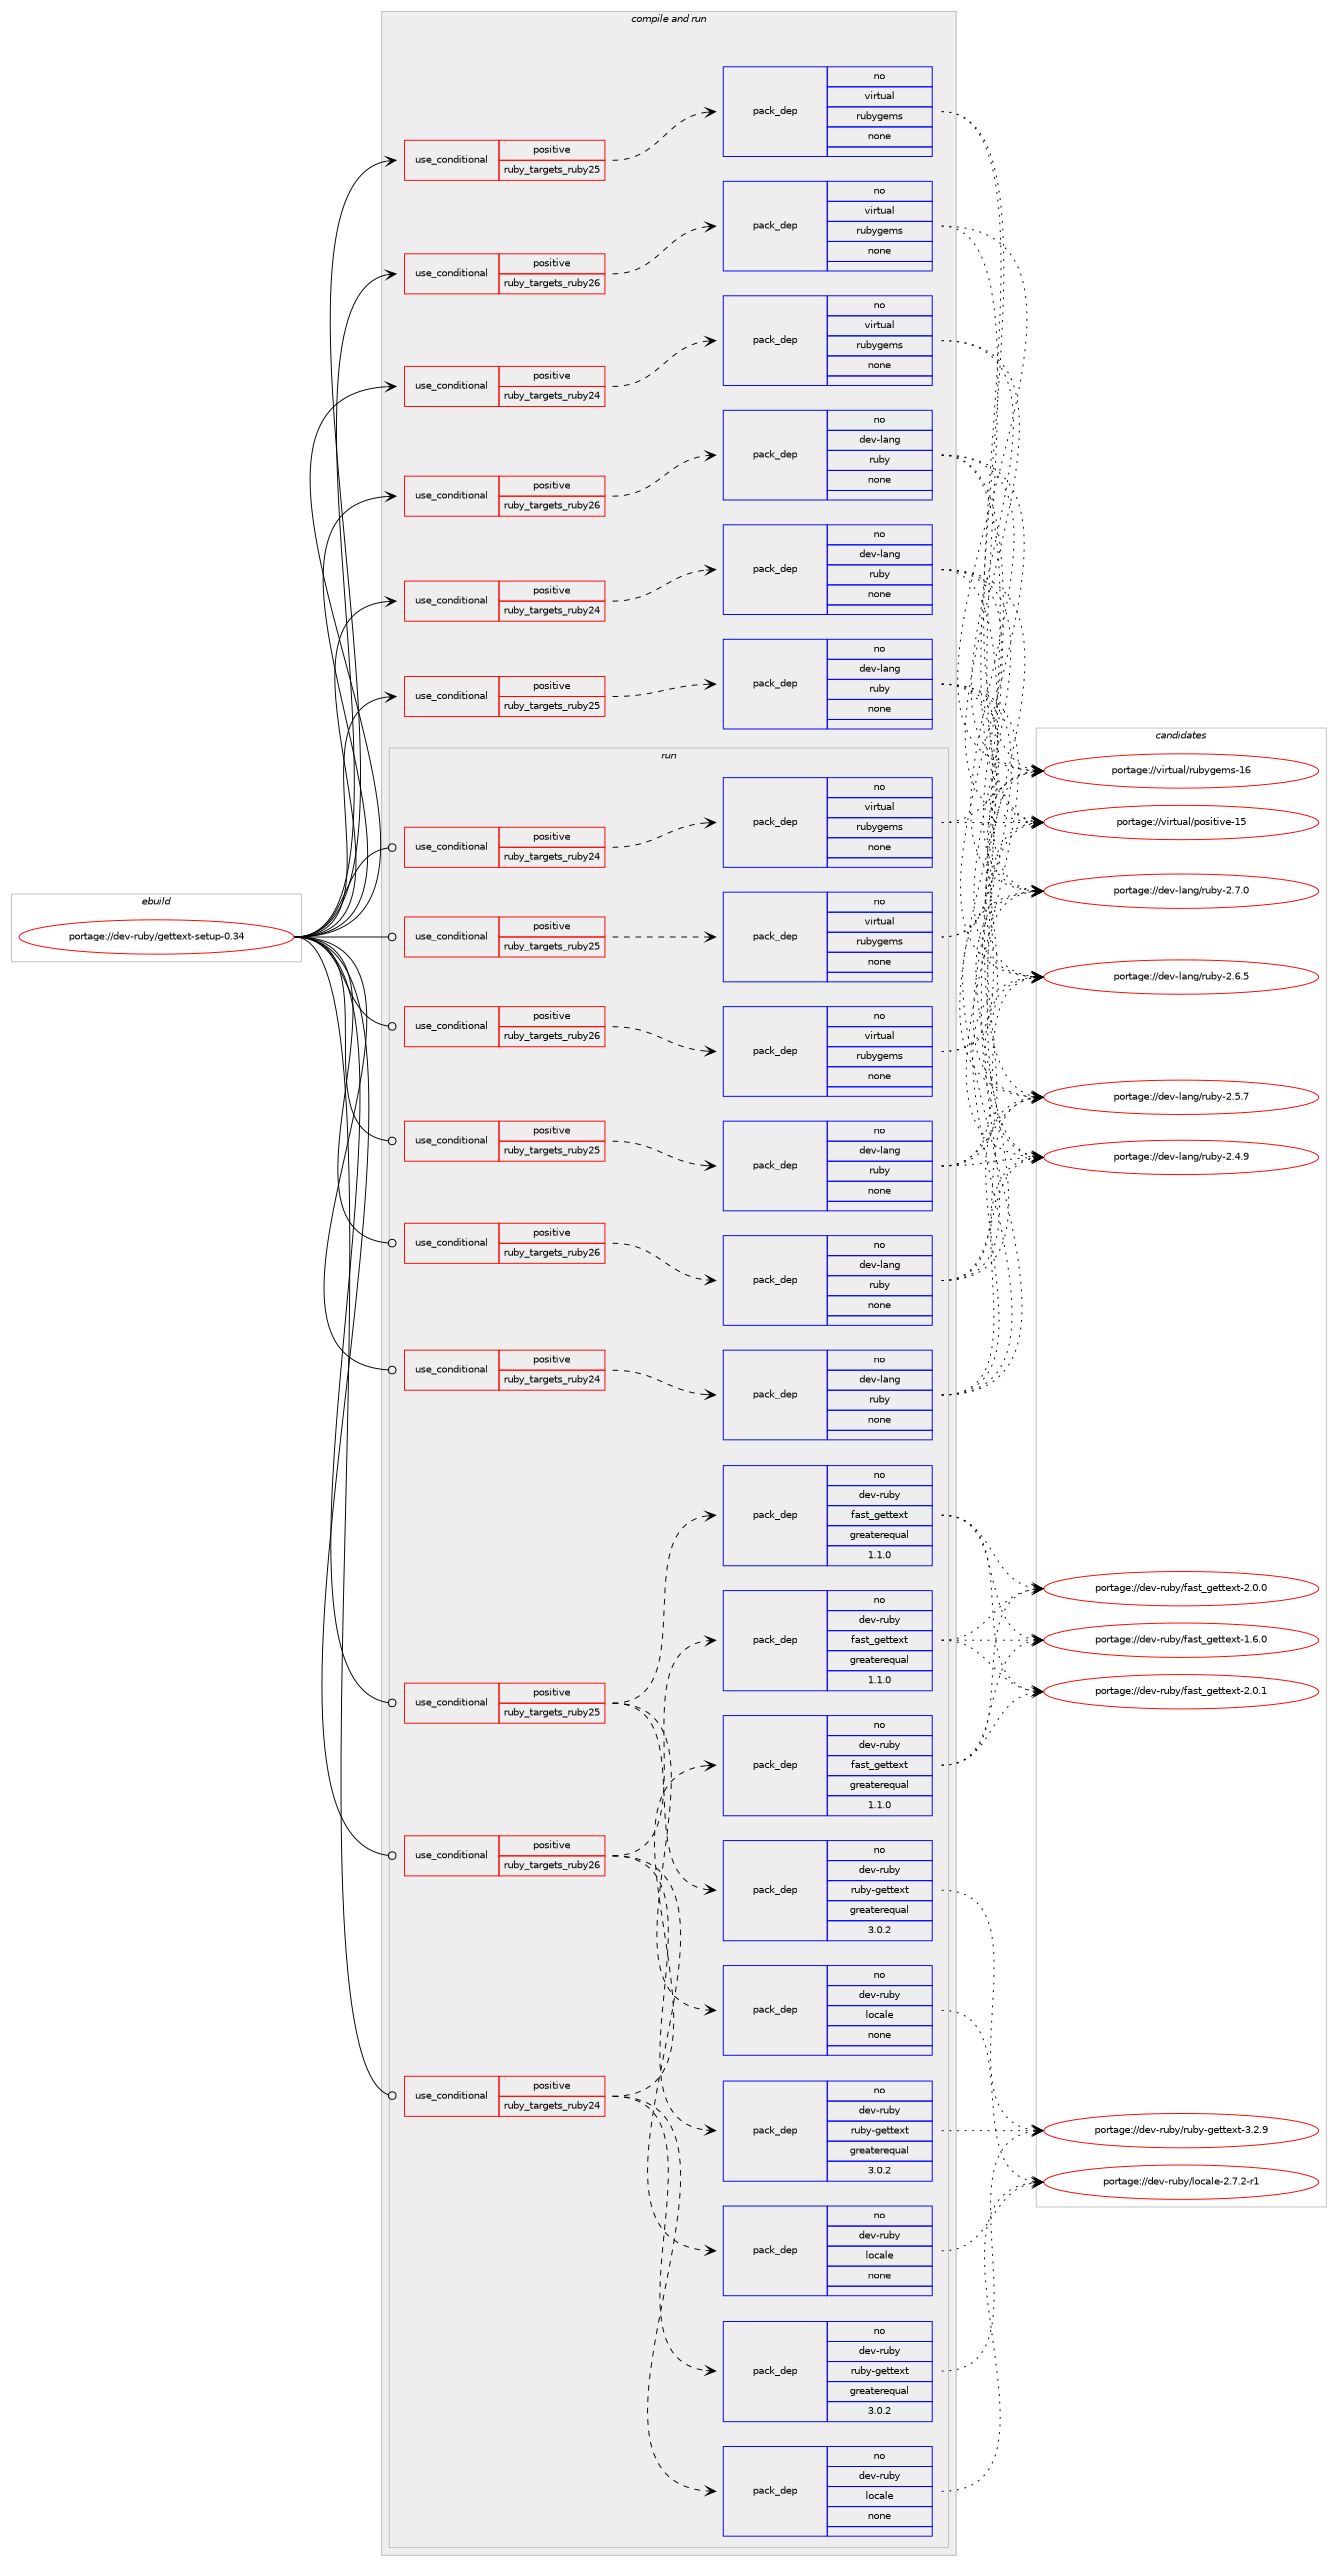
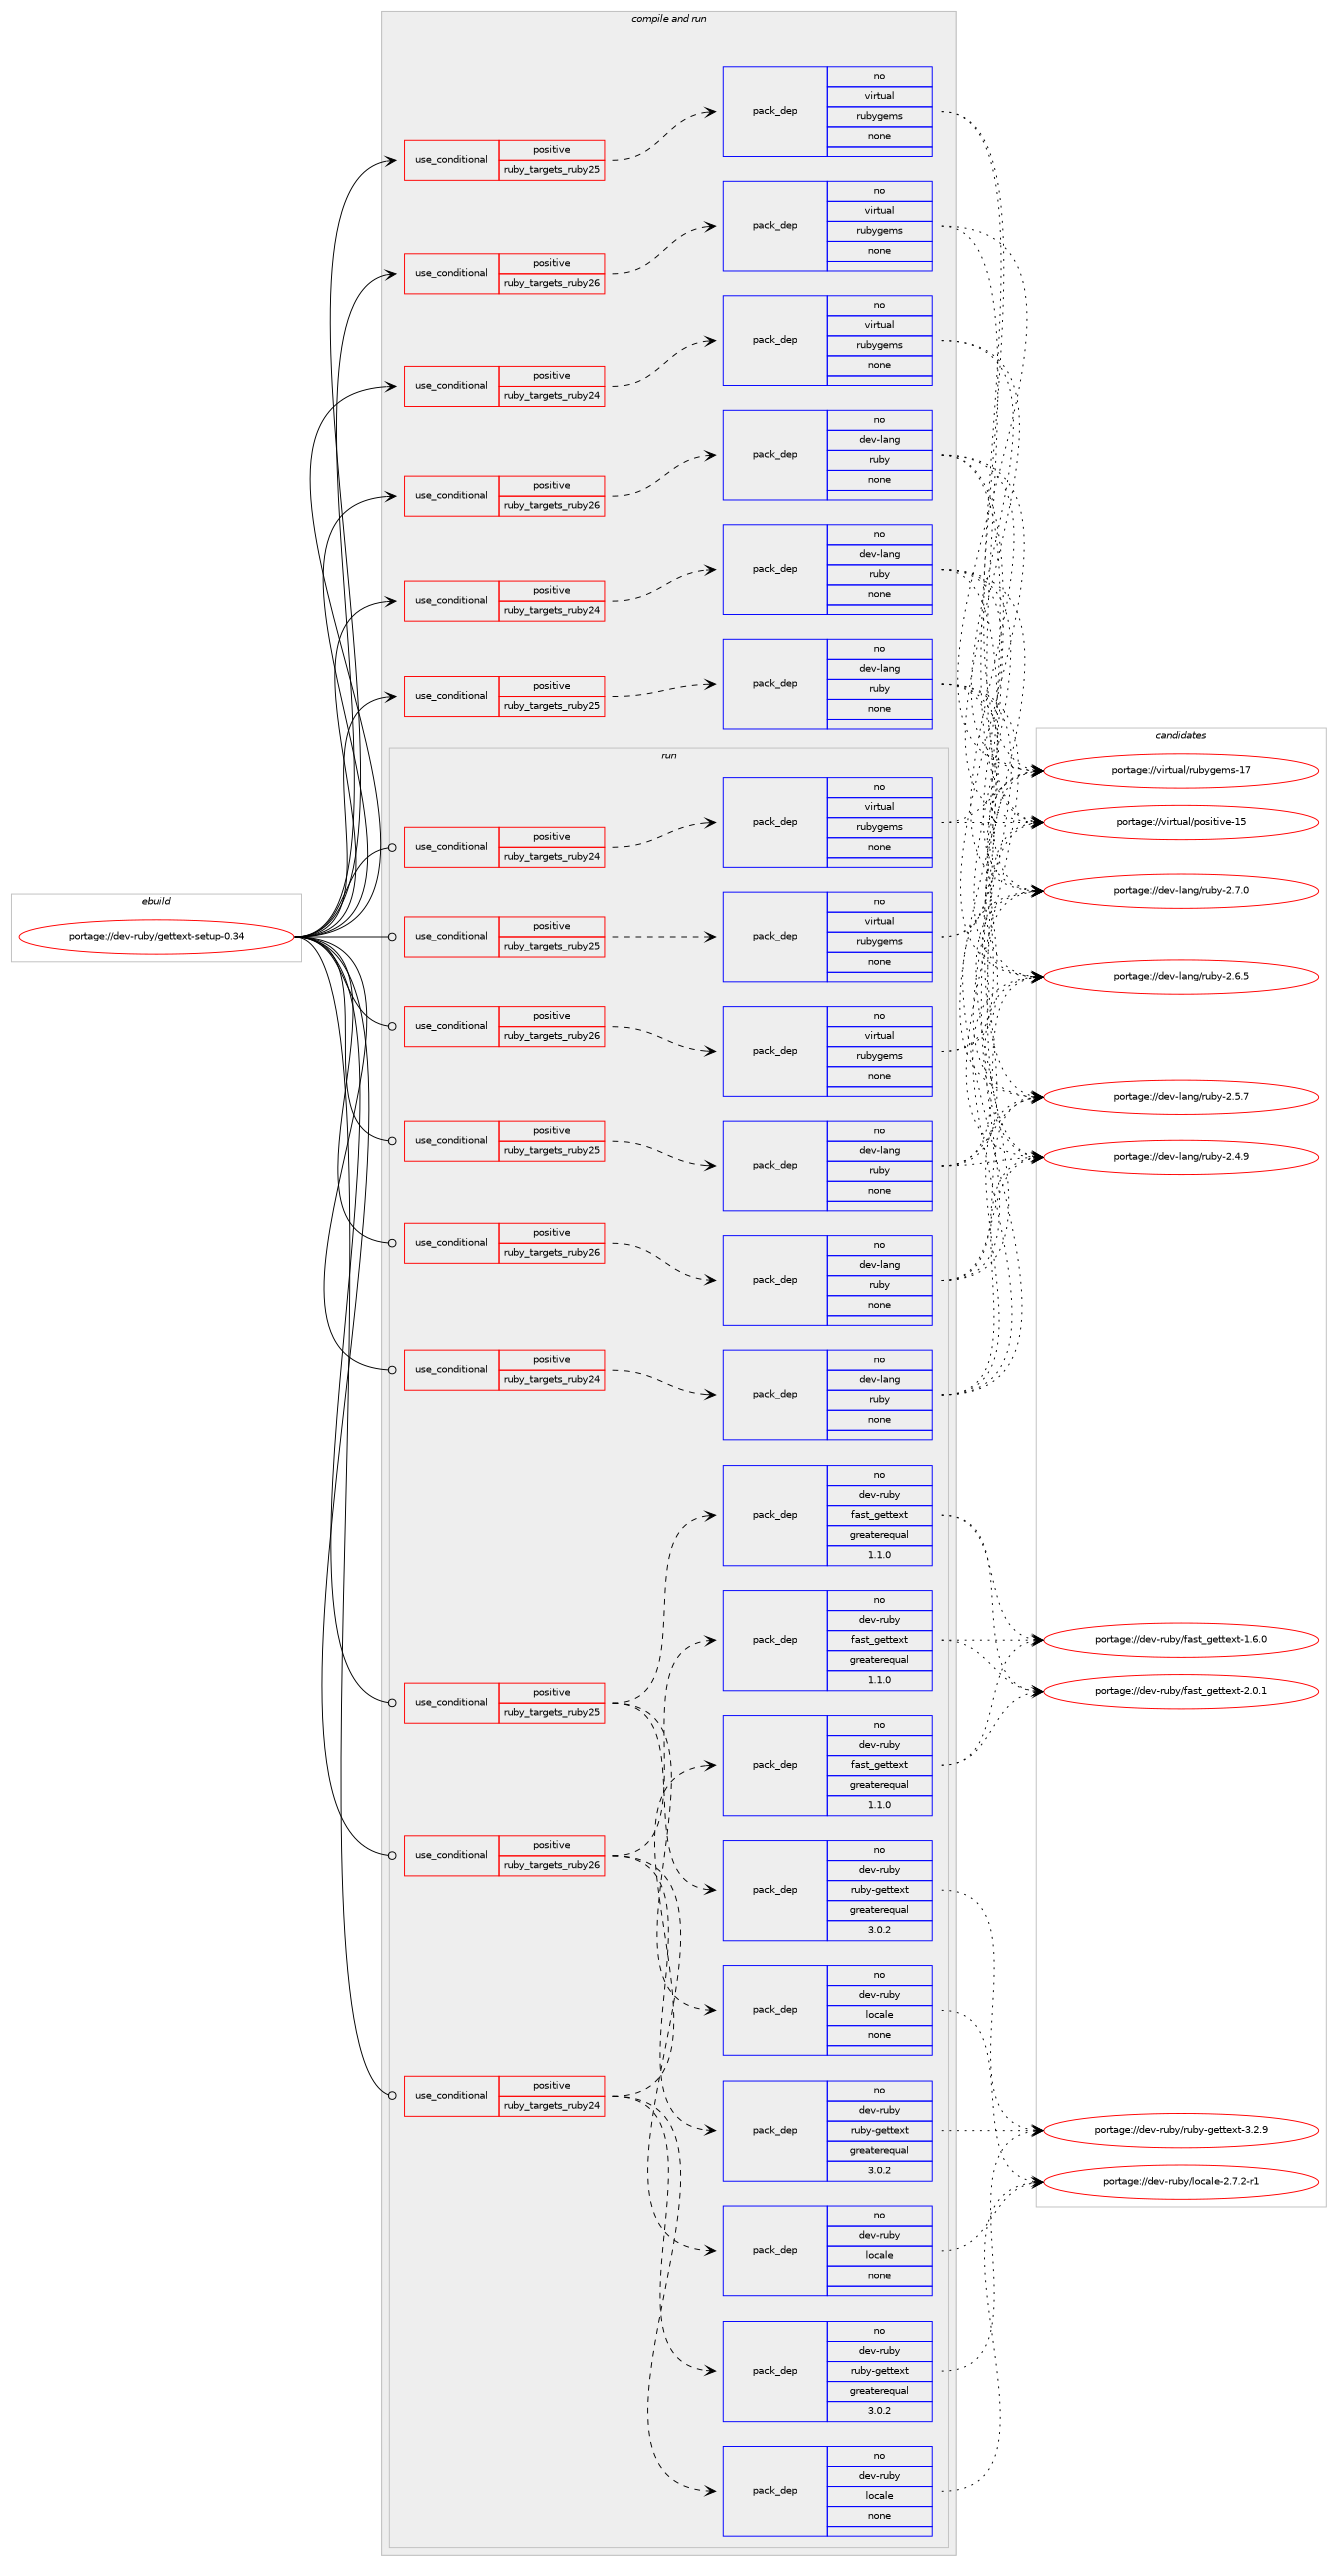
(1181, 771) -> (1181, 771)
(1181, 1589) -> none
